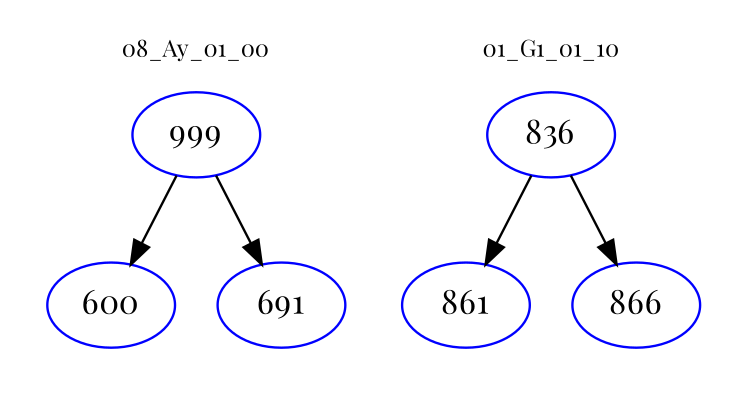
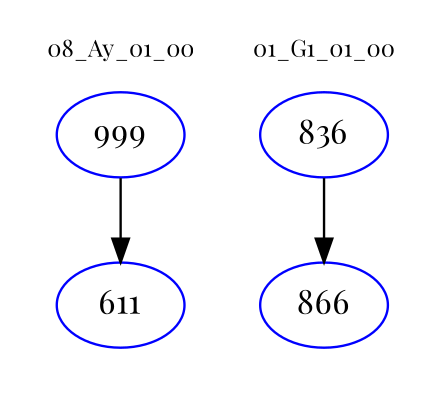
(551, 51) -> (325, 51)
(111, 305) -> none
(281, 305) -> (121, 305)
(466, 305) -> none
